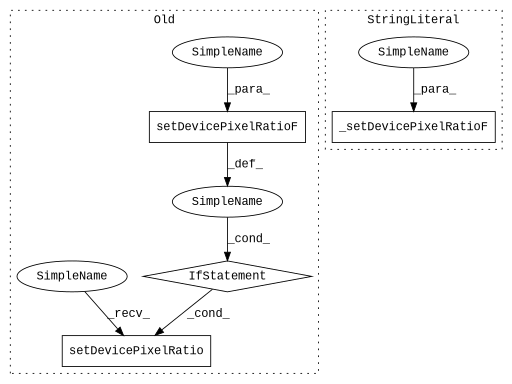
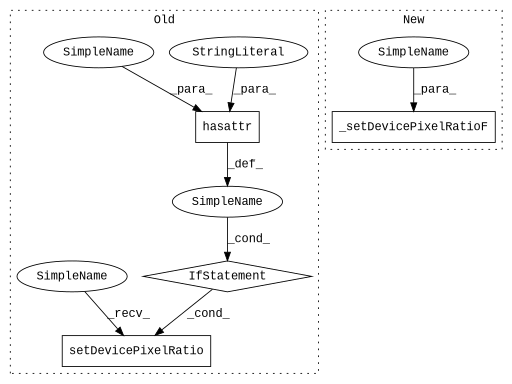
(414, 20) -> (414, 20)
none -> (239, 52)
(227, 127) -> (227, 127)
